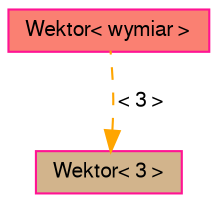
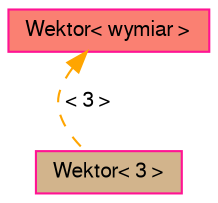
(113, 91) -> (60, 112)
